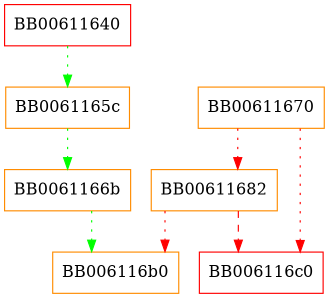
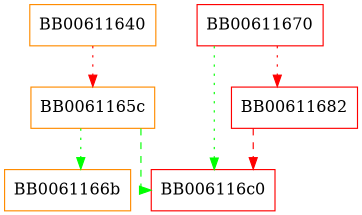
(68, 25) -> (93, 25)
(68, 61) -> (93, 61)
(261, 108) -> (260, 25)
none -> (141, 160)
(300, 185) -> (214, 102)
(214, 190) -> (294, 108)
(116, 273) -> none
